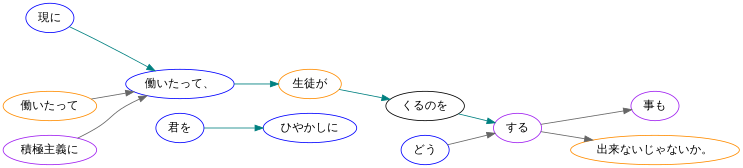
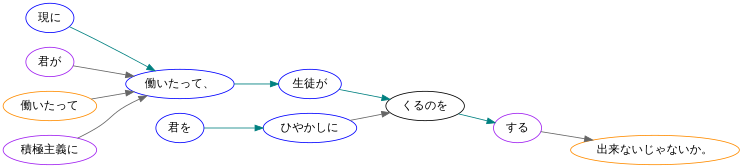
none -> (50, 62)
(310, 84) -> (310, 84)
(655, 106) -> none
none -> (366, 117)
(425, 150) -> none
